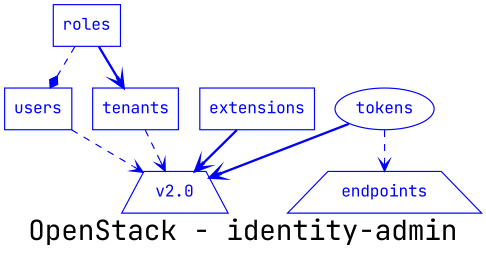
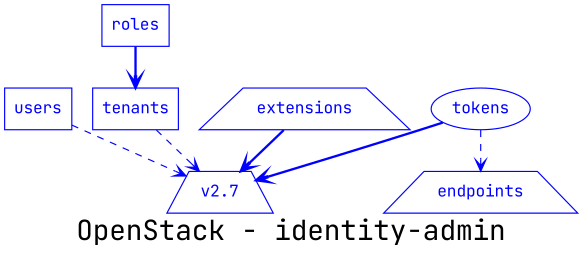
(66, 61) -> none
(257, 109) -> (305, 109)
(175, 192) -> (220, 192)
